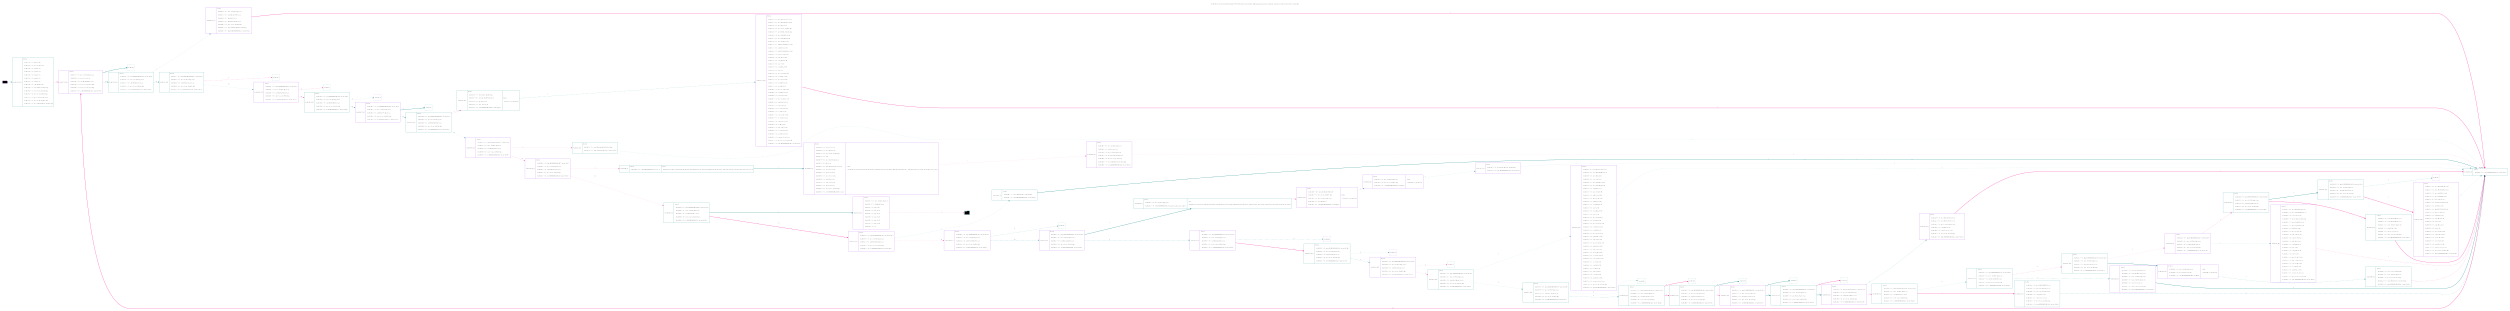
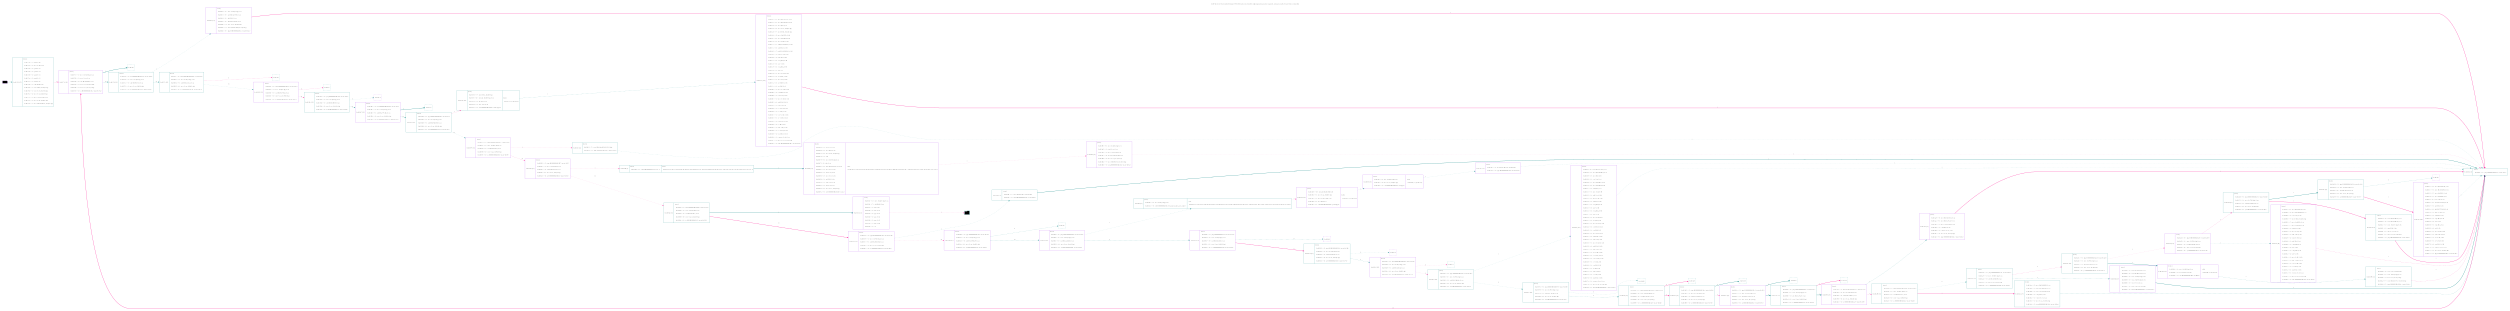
(1137, 222) -> (1137, 222)
